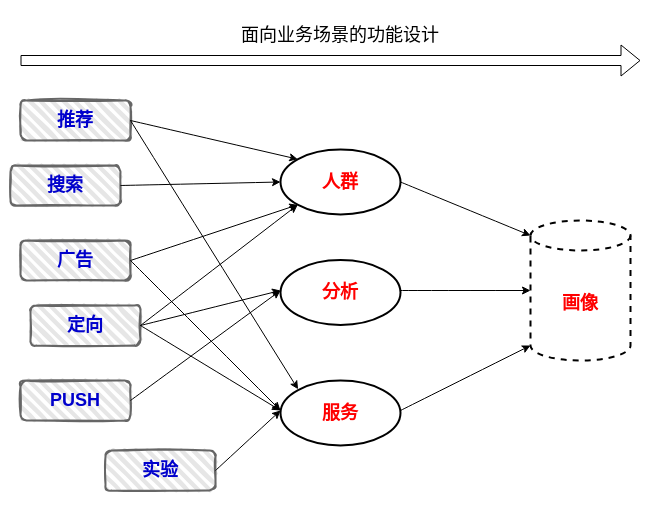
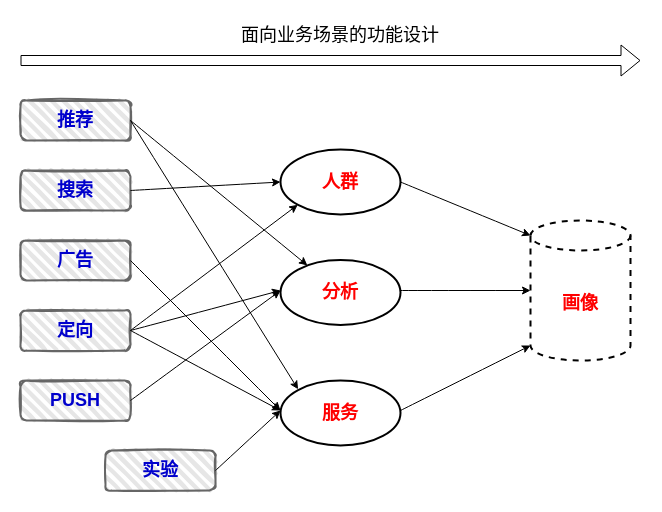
(213, 140) -> (257, 224)
(66, 186) -> (76, 191)
(212, 233) -> none
(86, 326) -> (76, 331)
